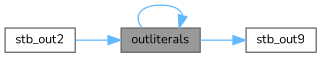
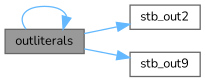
(92, 40) -> (101, 30)
